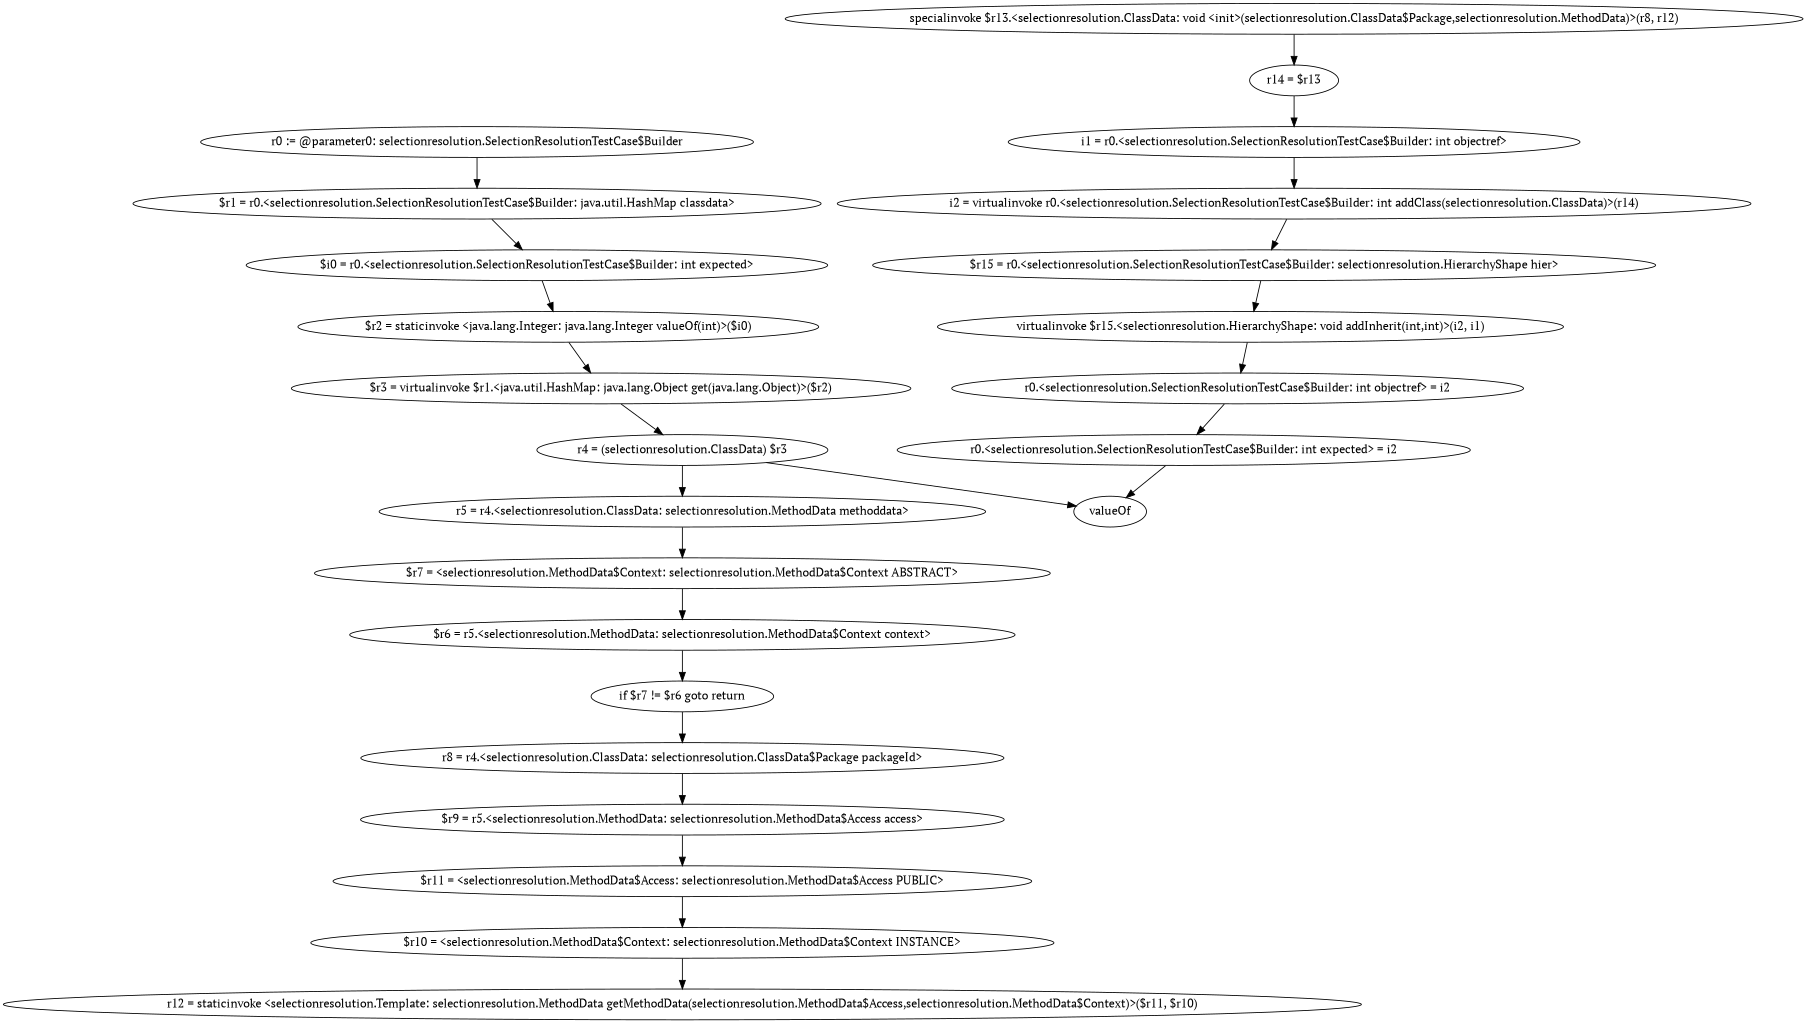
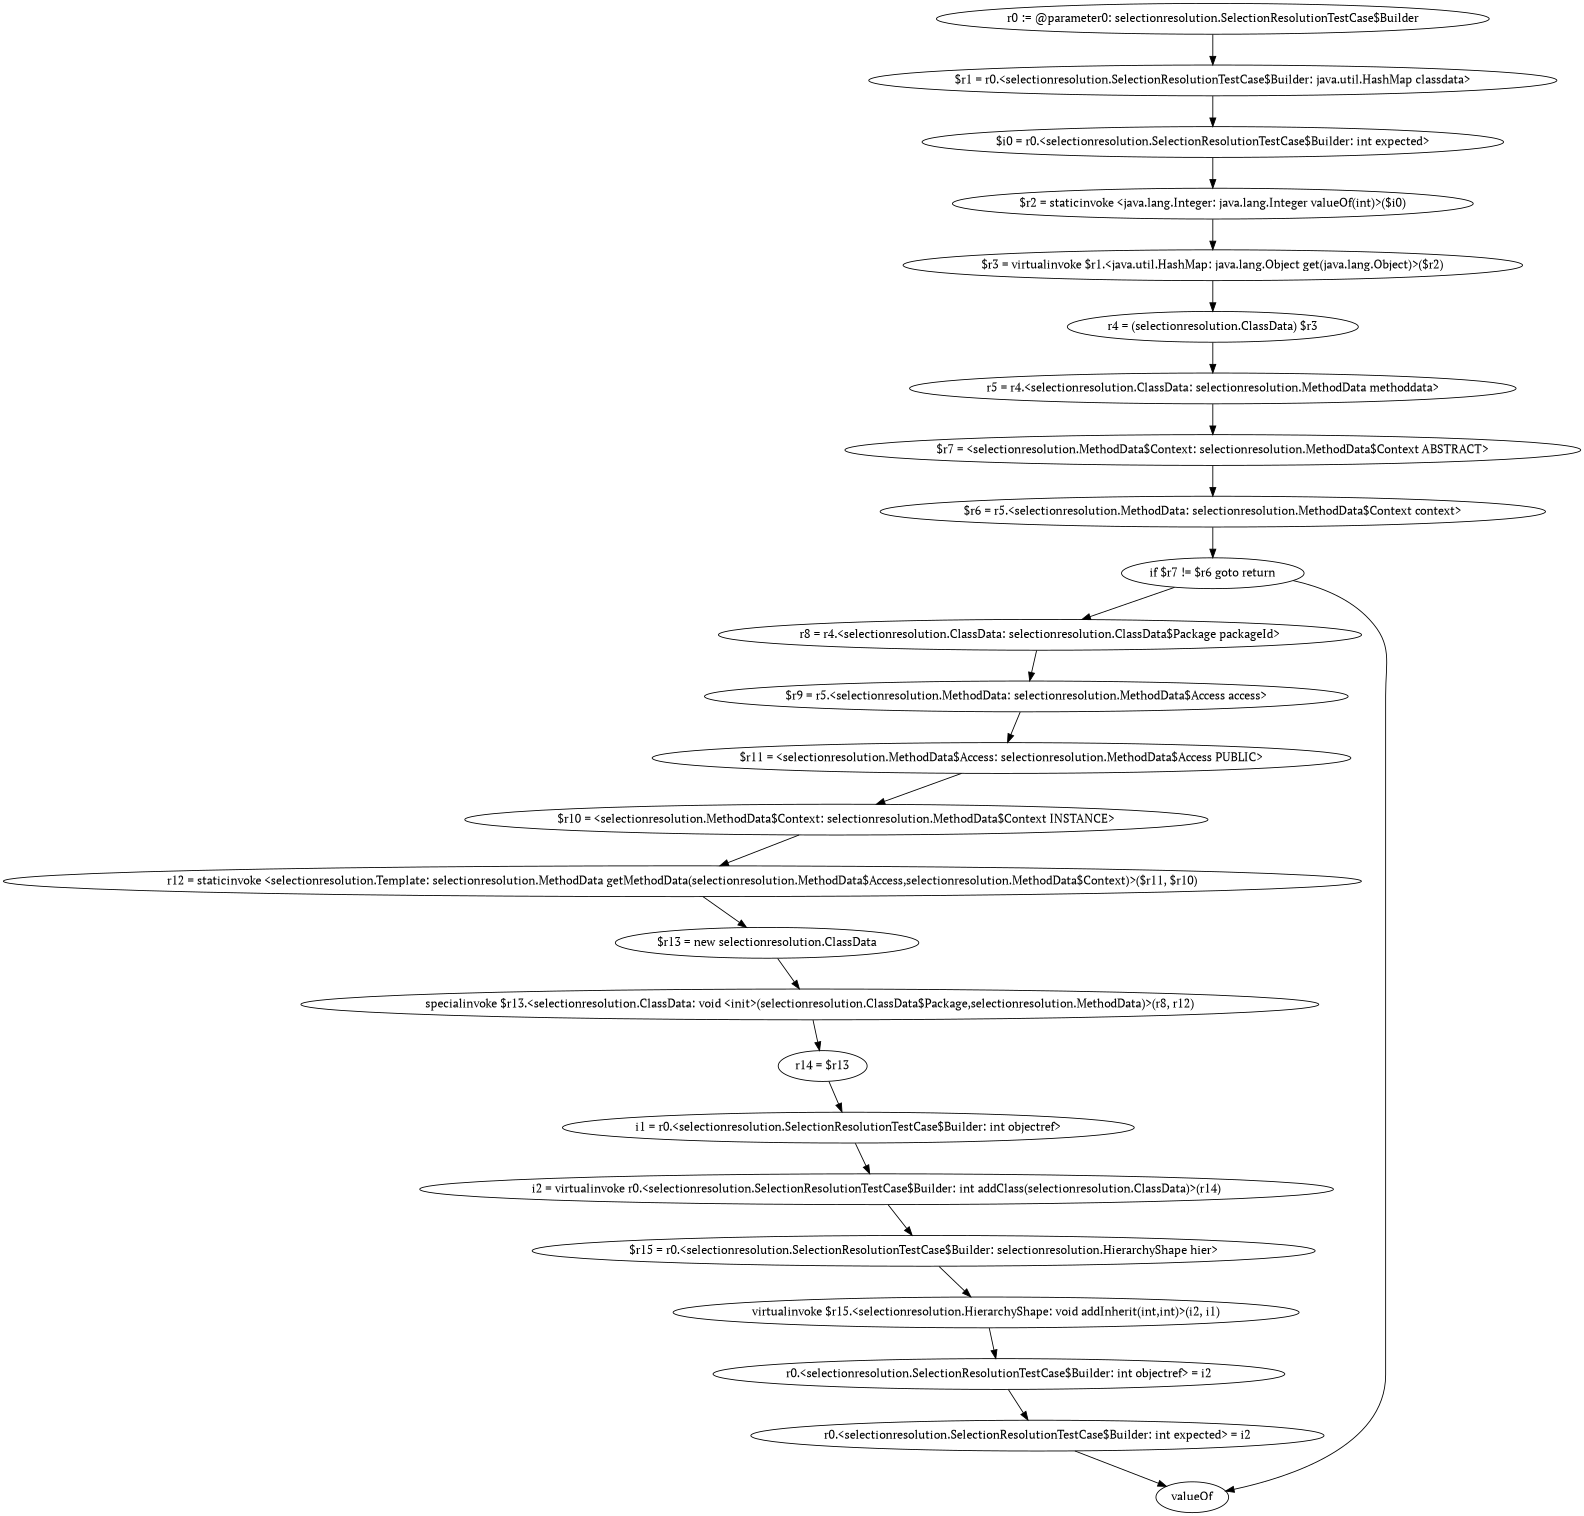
(917, 484) -> (1386, 1054)
none -> (767, 943)
